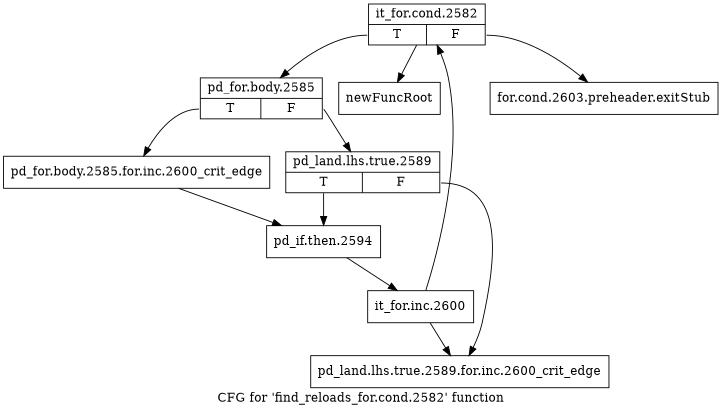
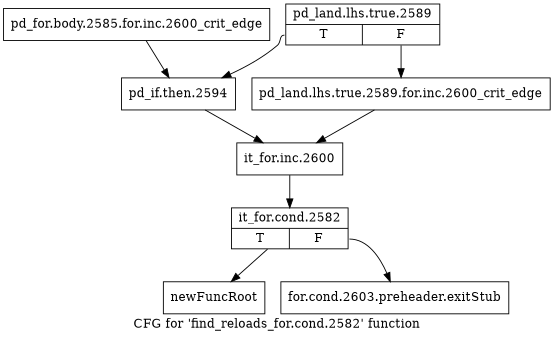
(261, 98) -> none
(438, 335) -> (350, 124)
